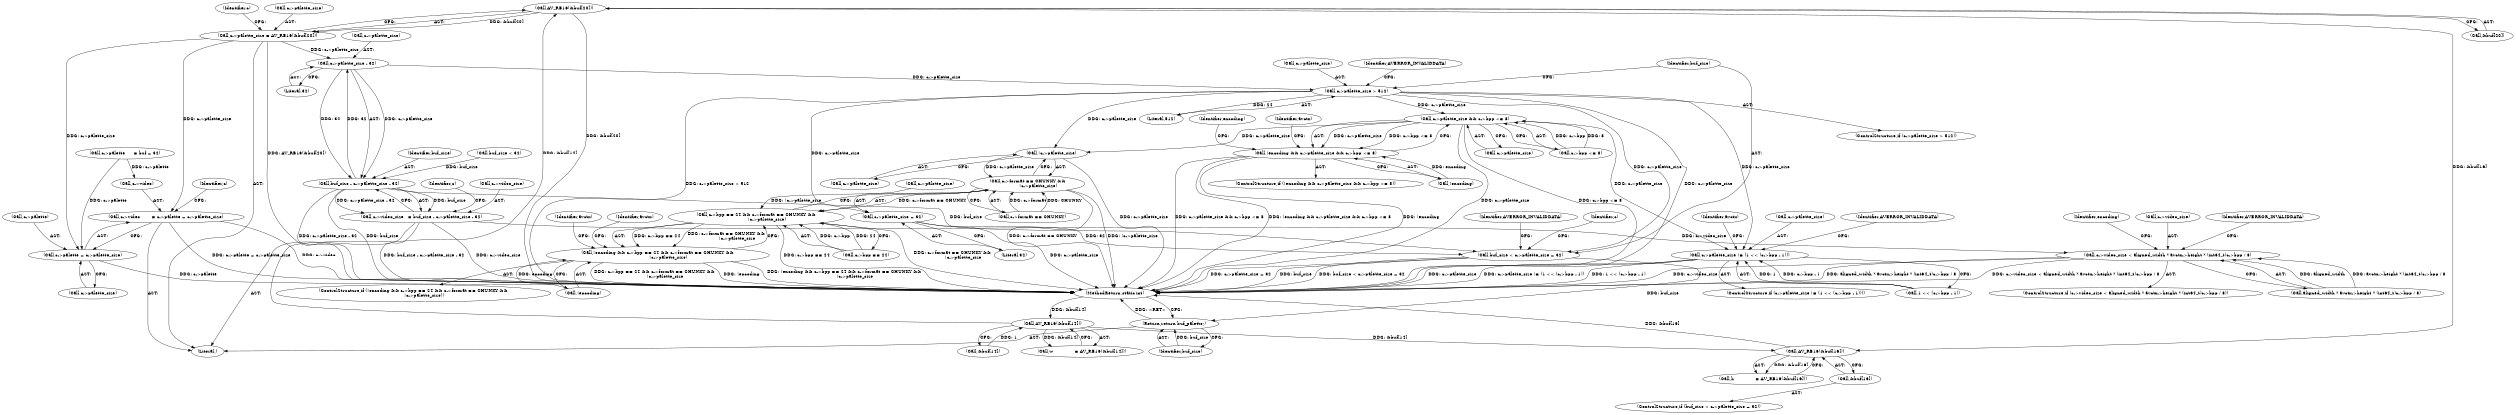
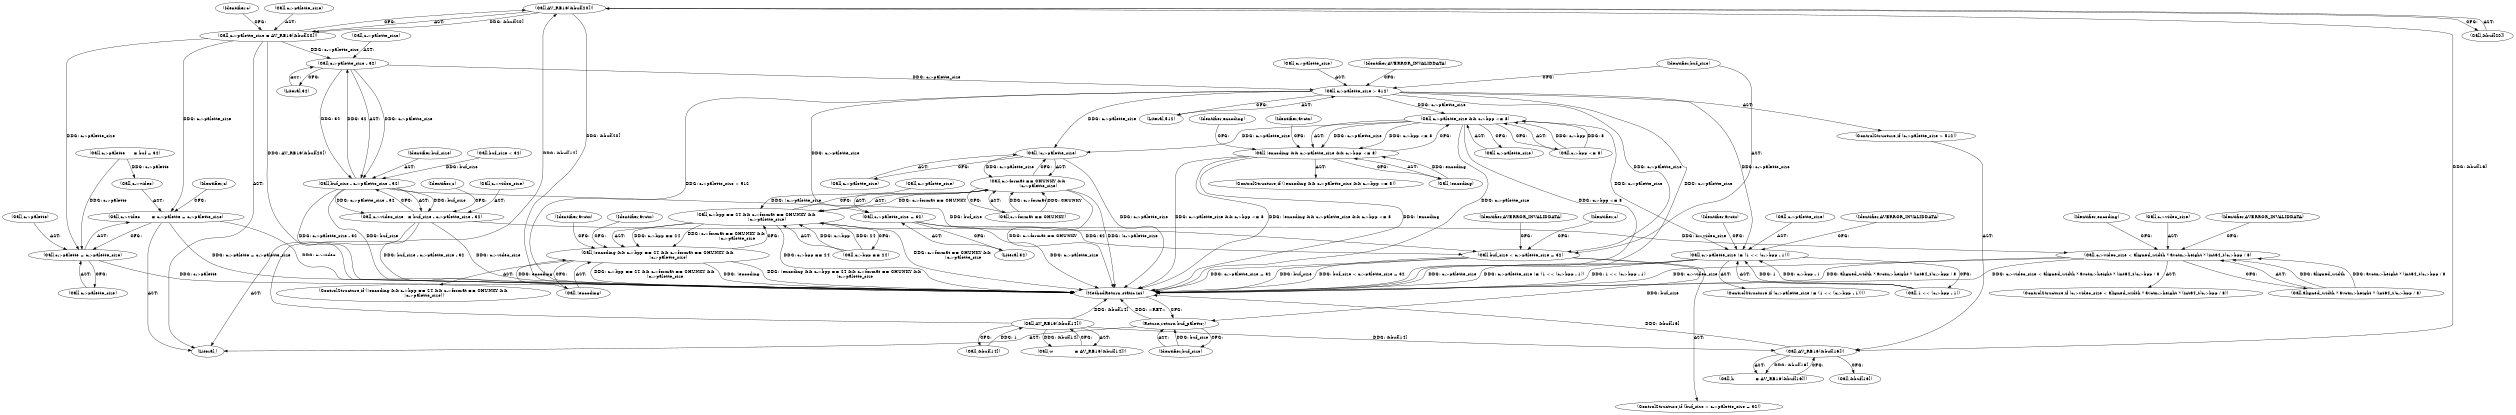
(1263, 105) -> (1263, 105)
(1063, 301) -> (1089, 312)
(1834, 367) -> (1983, 270)
(1785, 392) -> (1704, 276)
